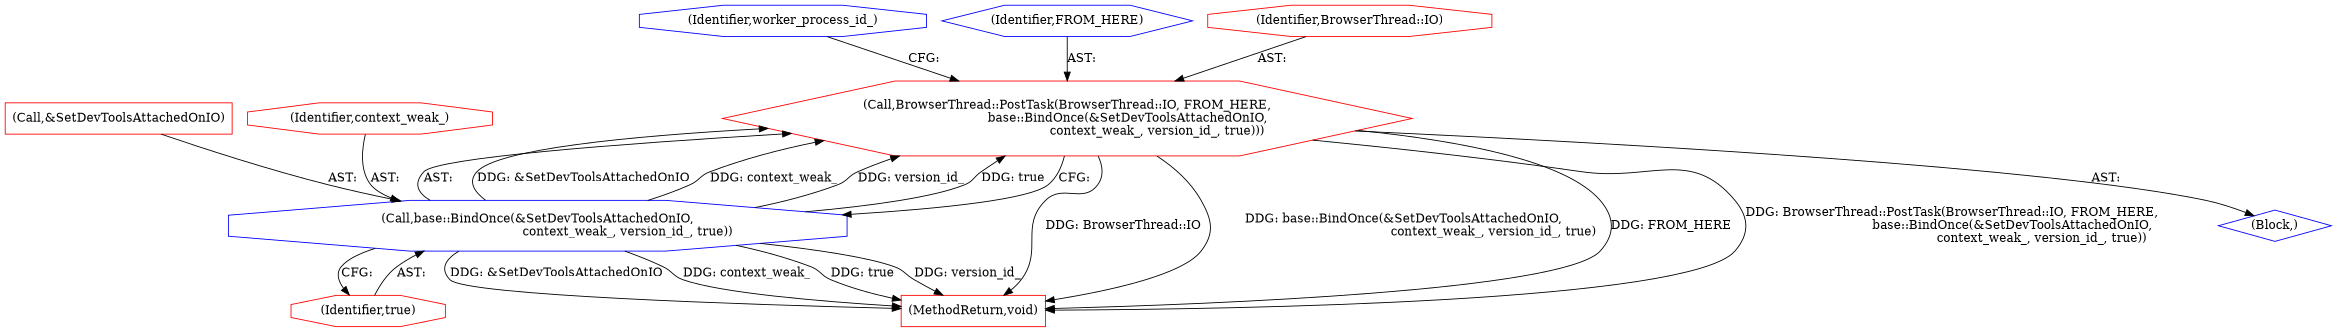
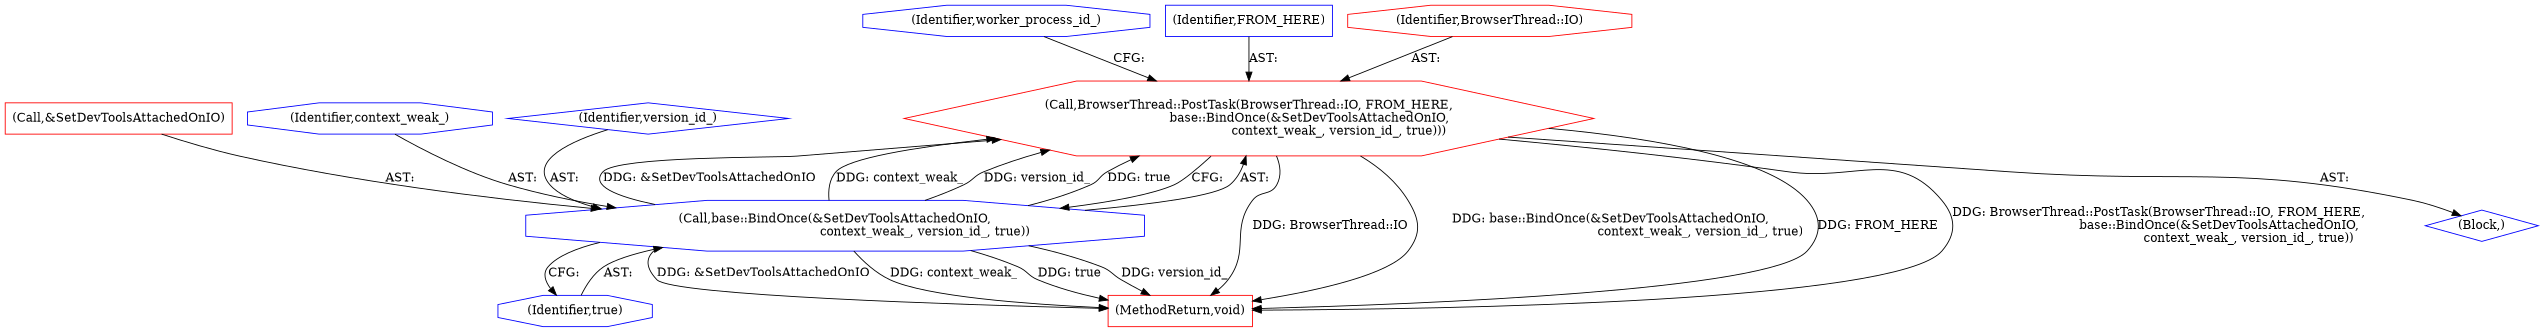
(1067, 21) -> (1249, 21)
(370, 118) -> (370, 118)
none -> (648, 118)
(368, 311) -> (575, 311)
